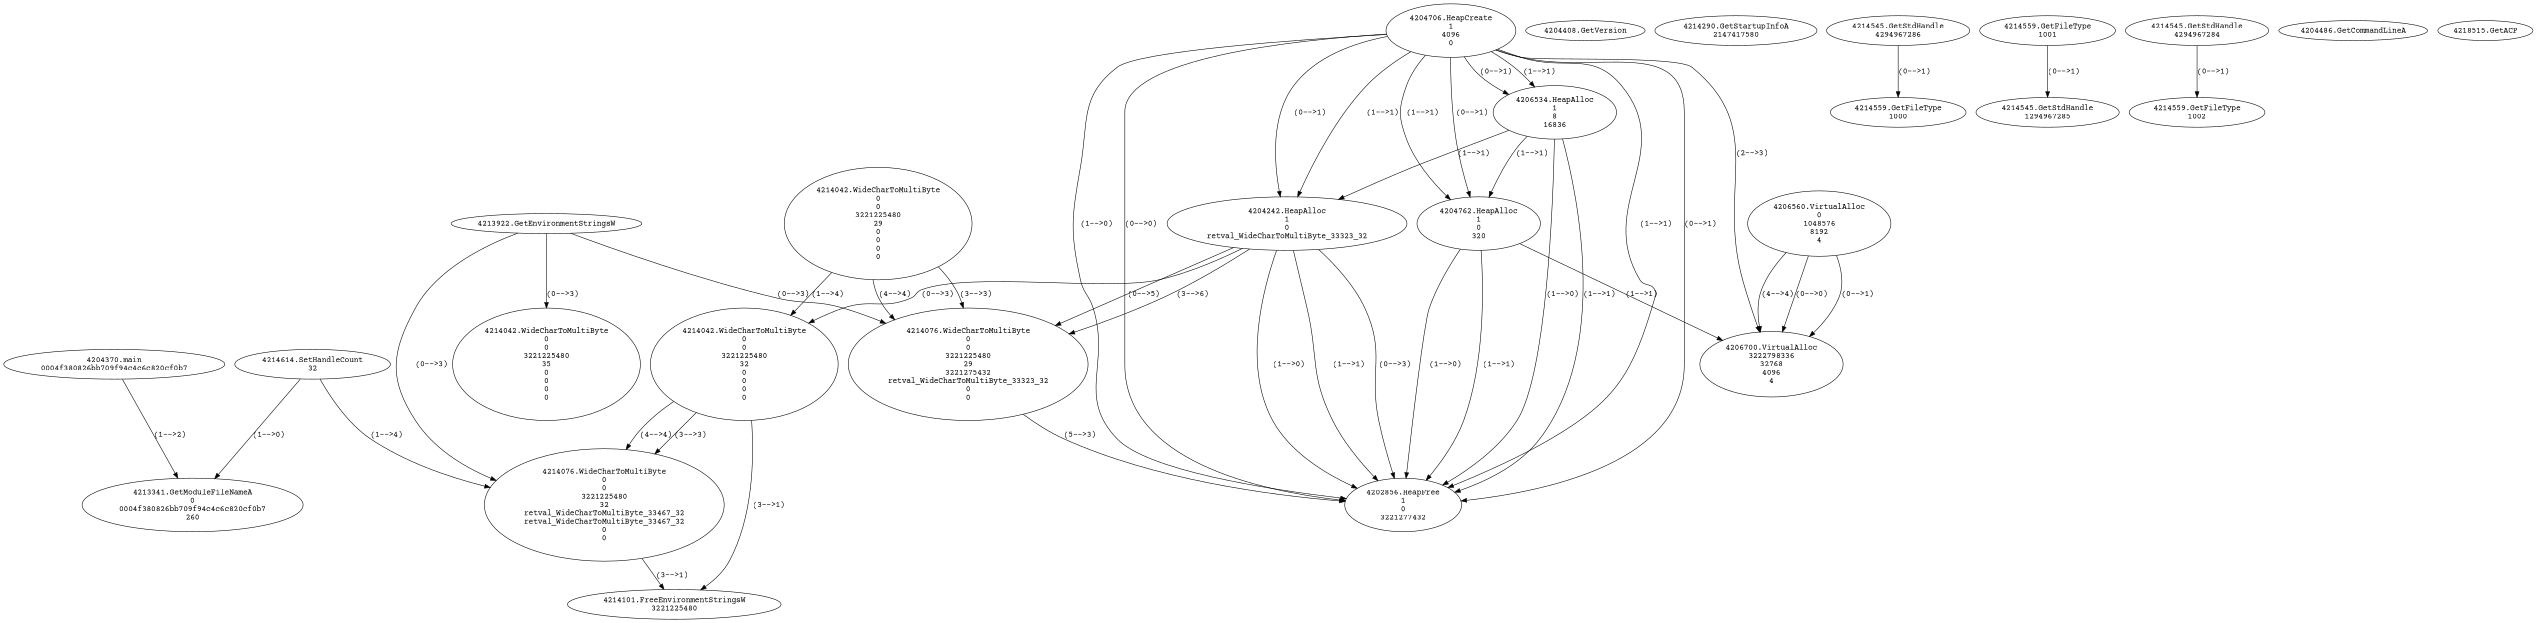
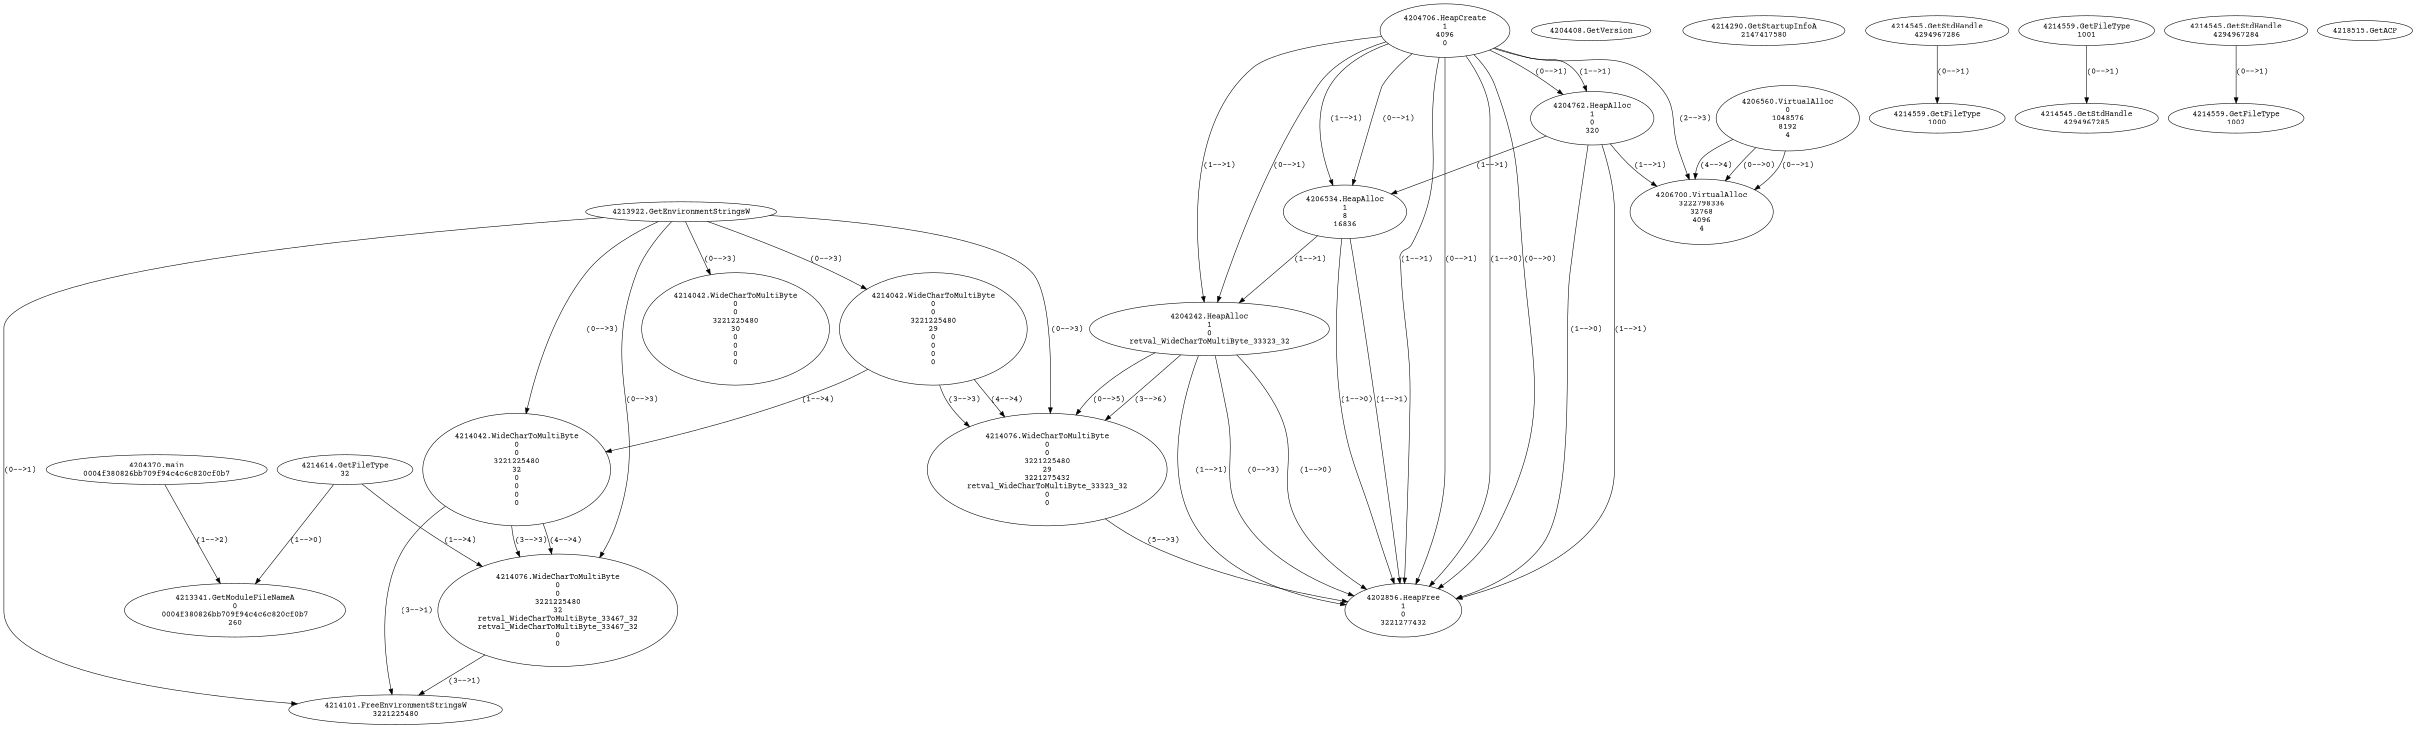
(2353, 31) -> none
(2048, 112) -> (2087, 118)
(1507, 163) -> (1471, 164)
none -> (786, 251)
(1027, 282) -> (569, 297)
none -> (10, 321)
(313, 364) -> (345, 470)
(546, 364) -> (736, 329)
